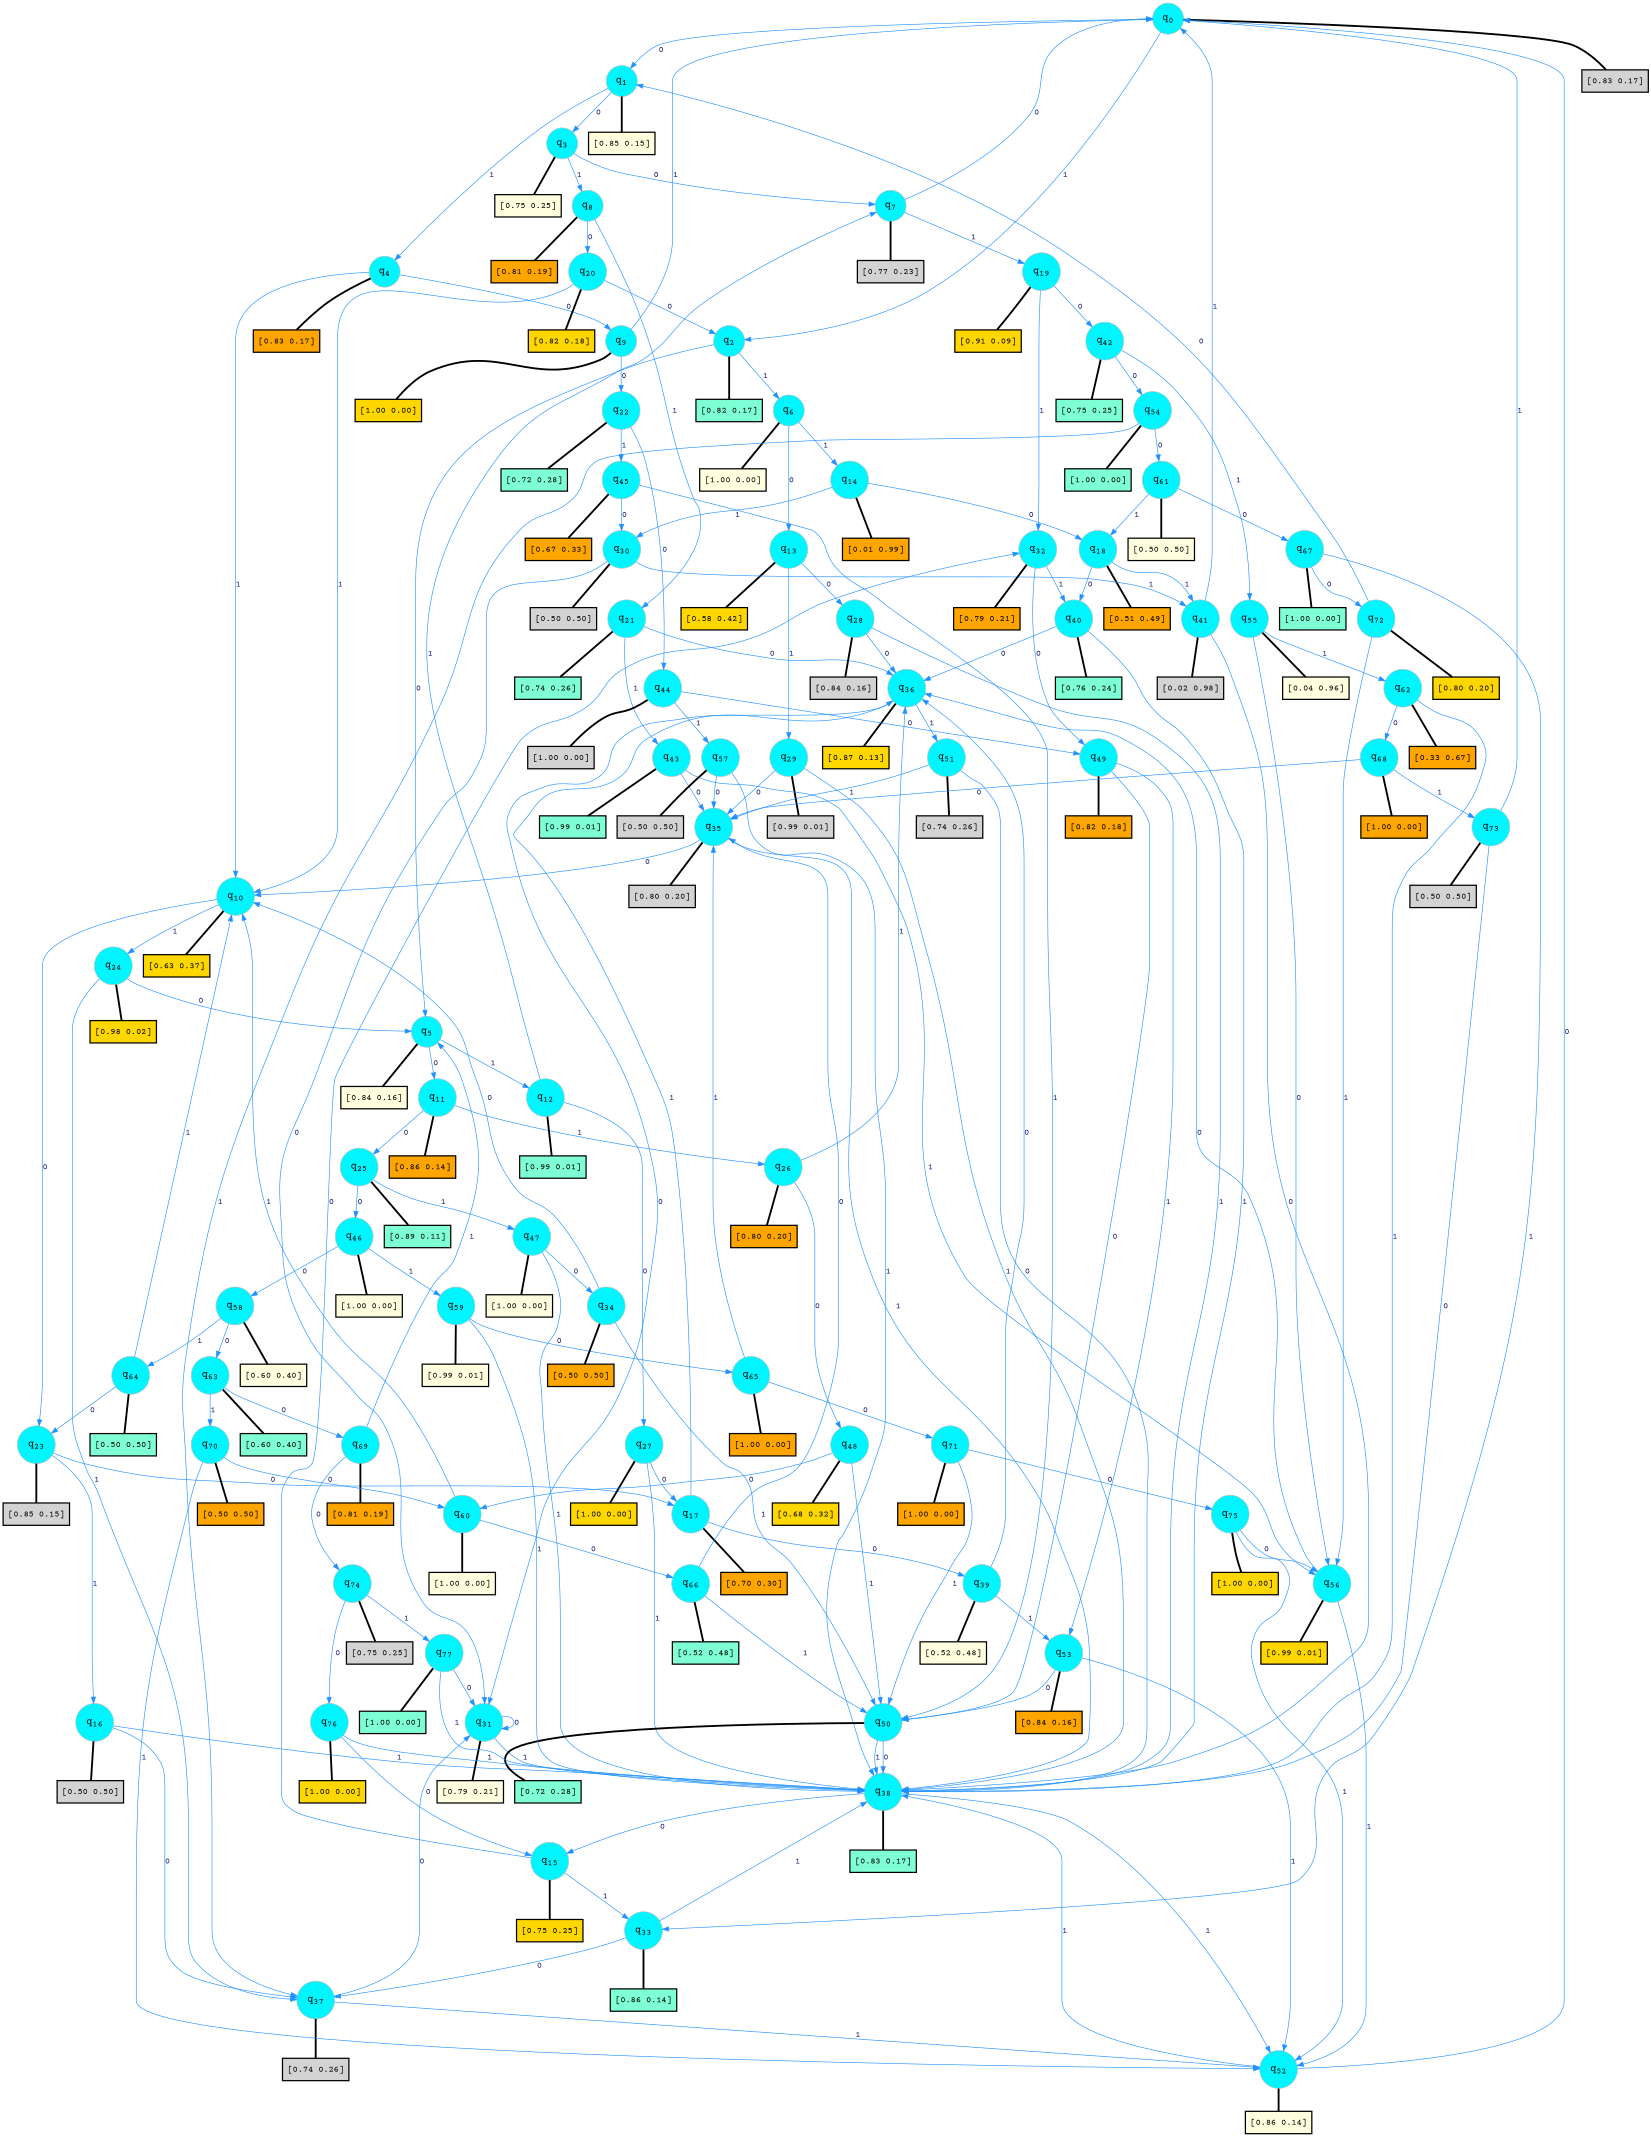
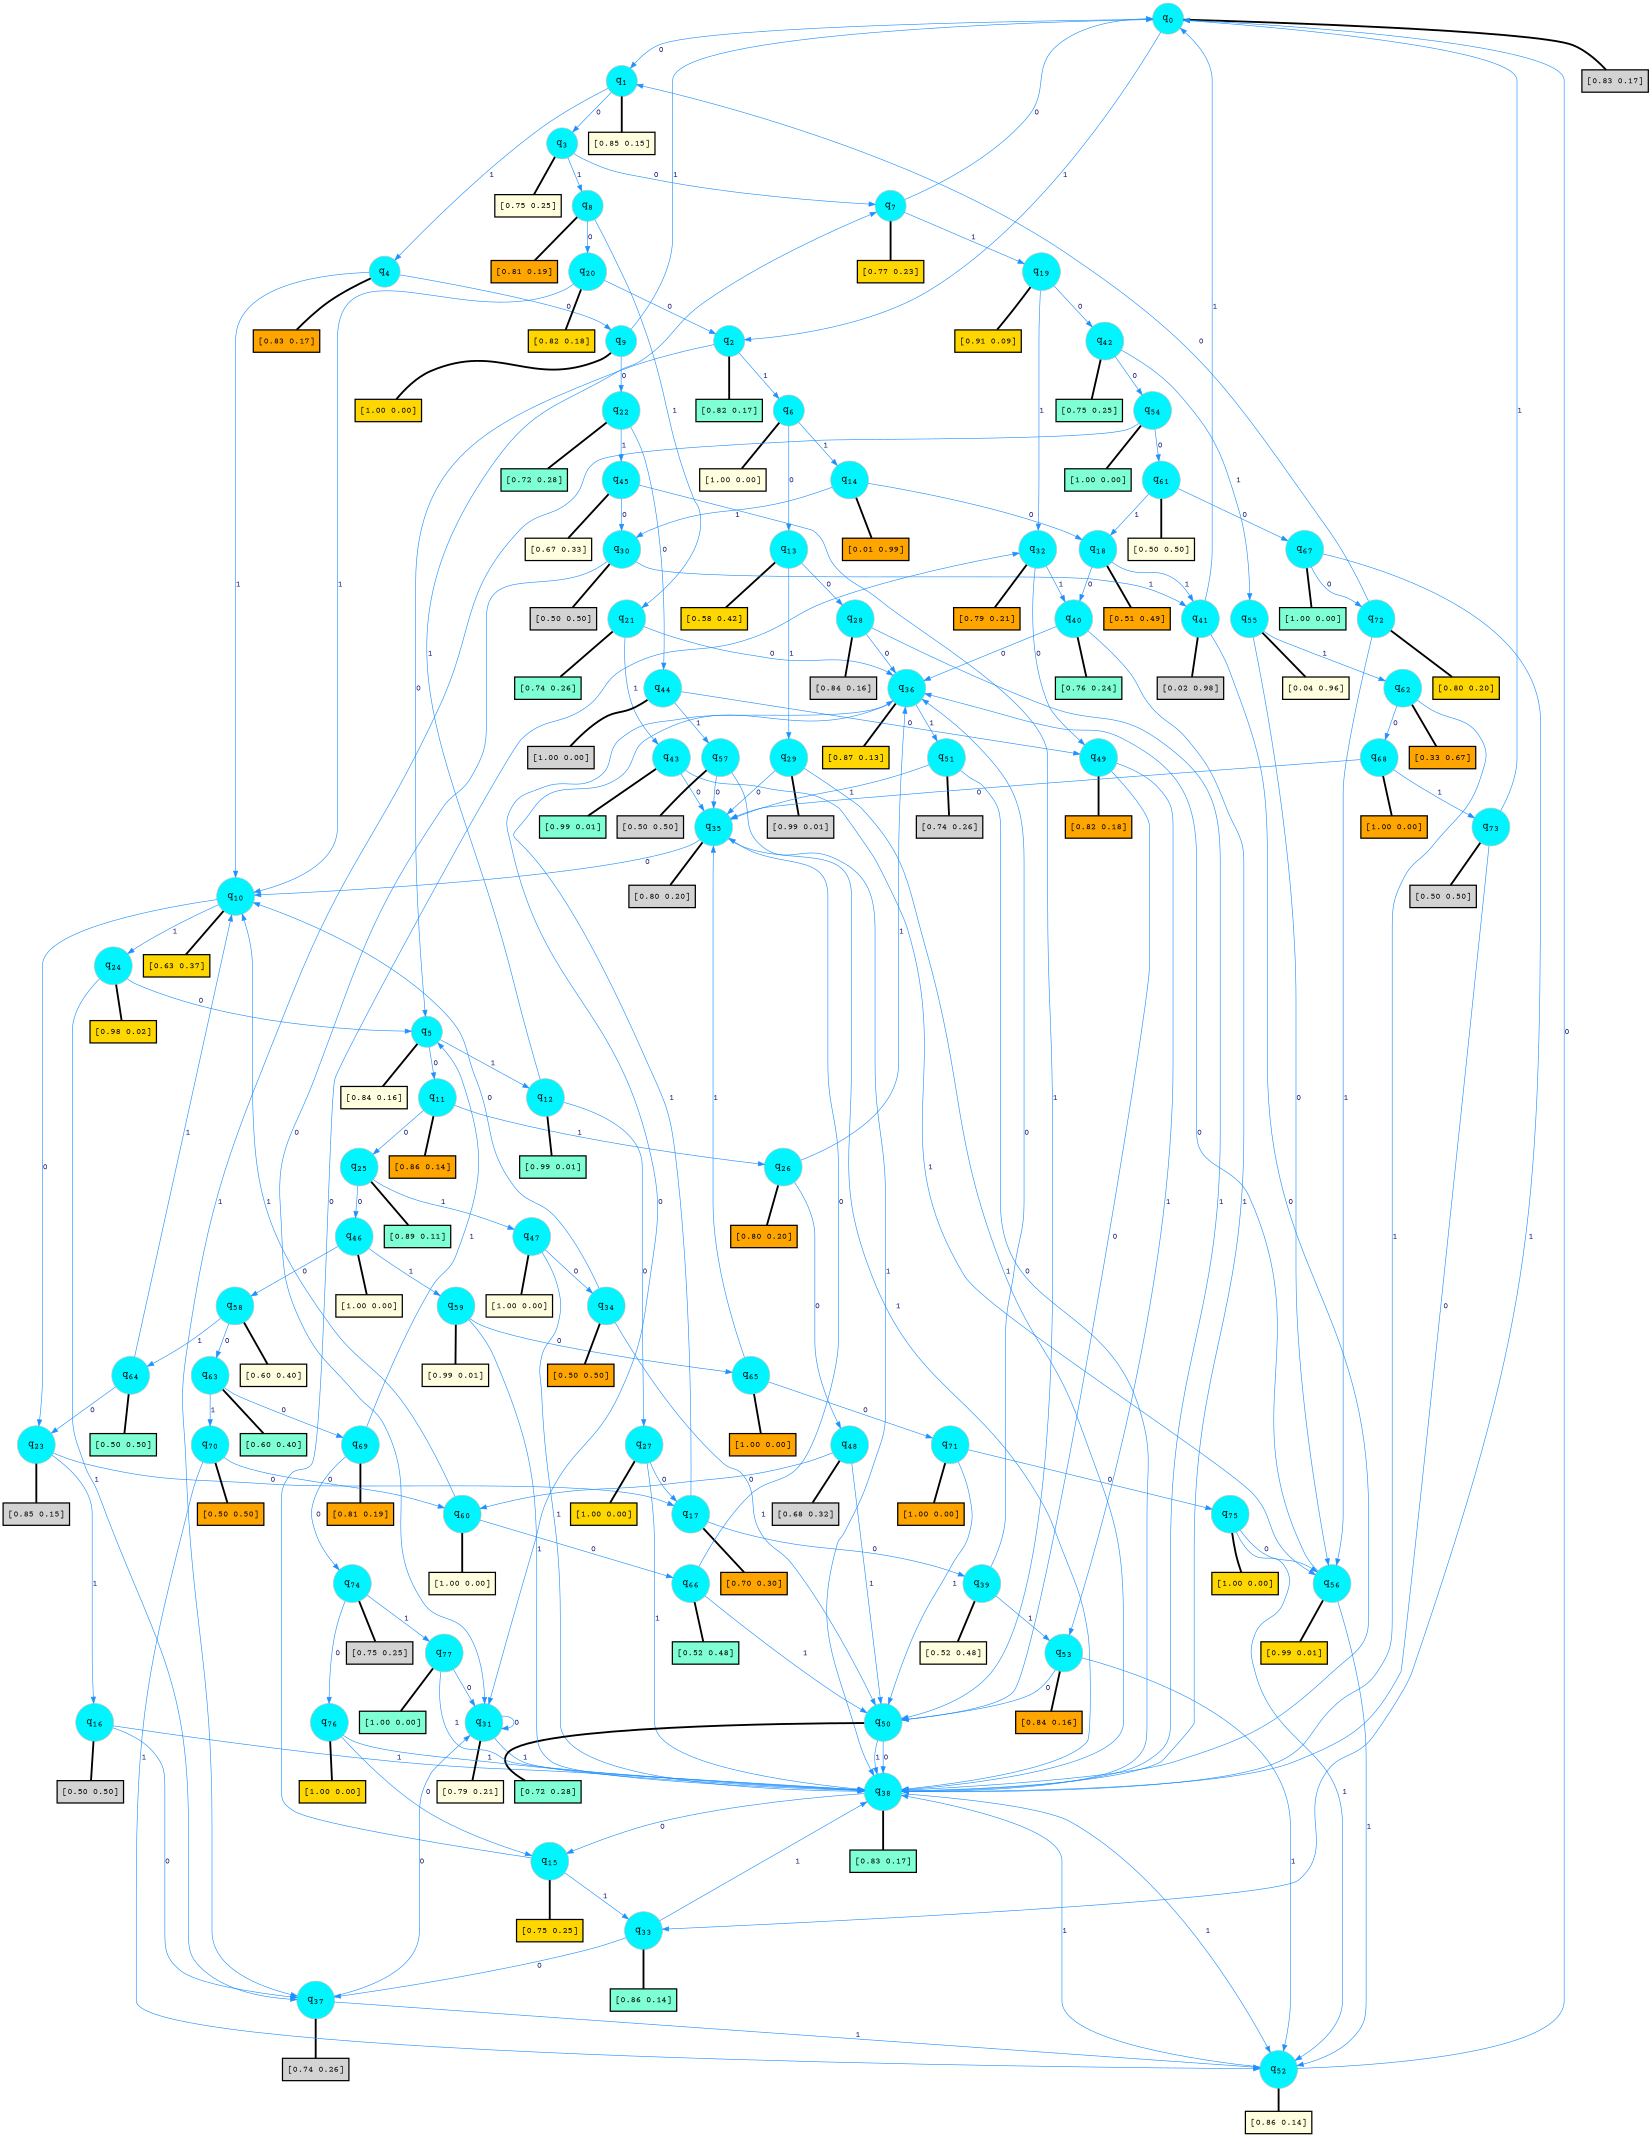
(891, 272) -> (891, 272)
(558, 549) -> (558, 549)
(806, 1514) -> (806, 1514)
